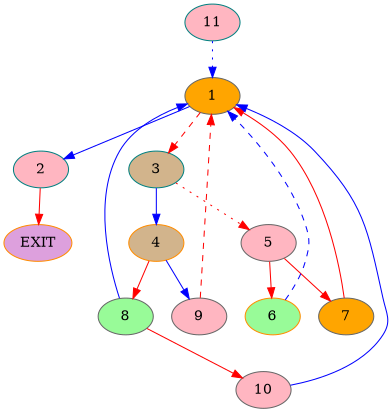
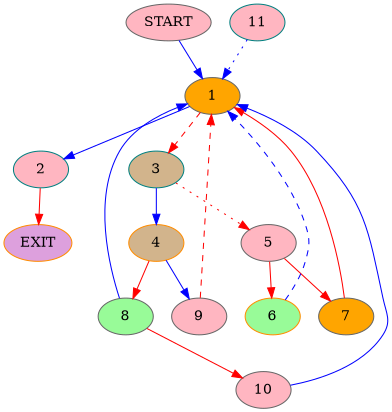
none -> (169, 22)
